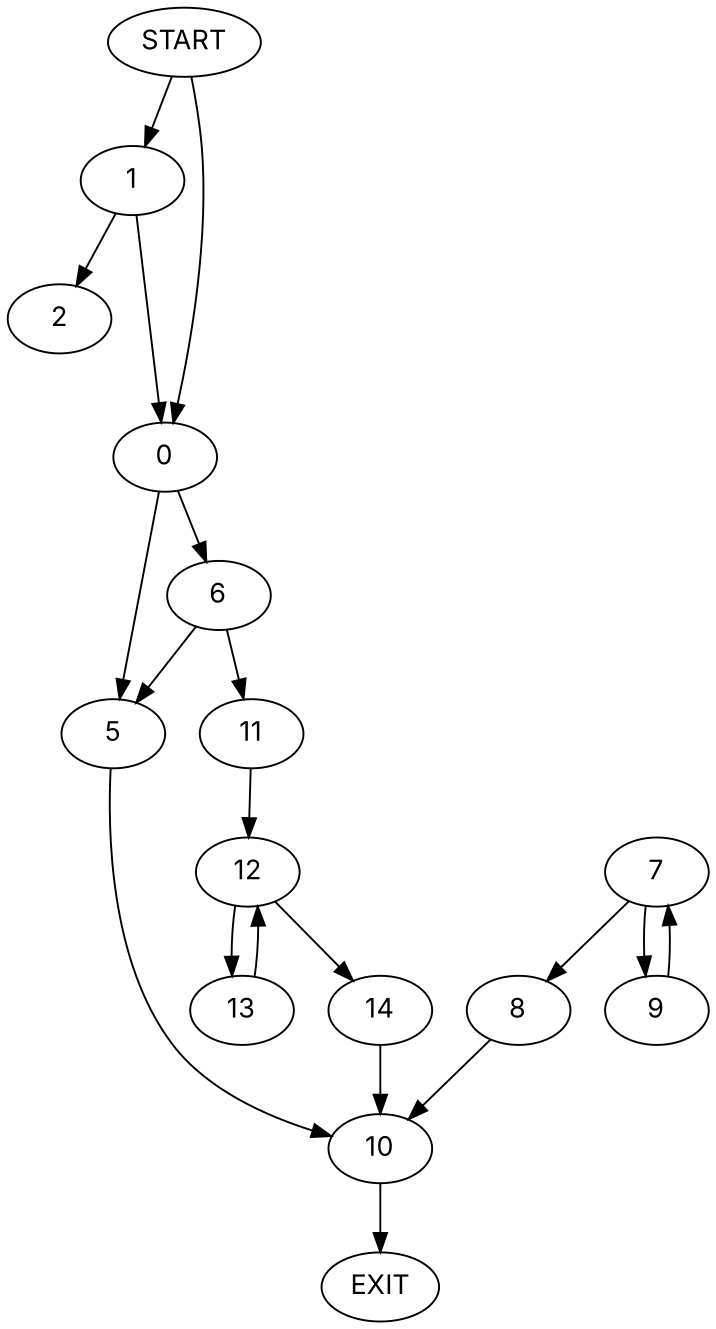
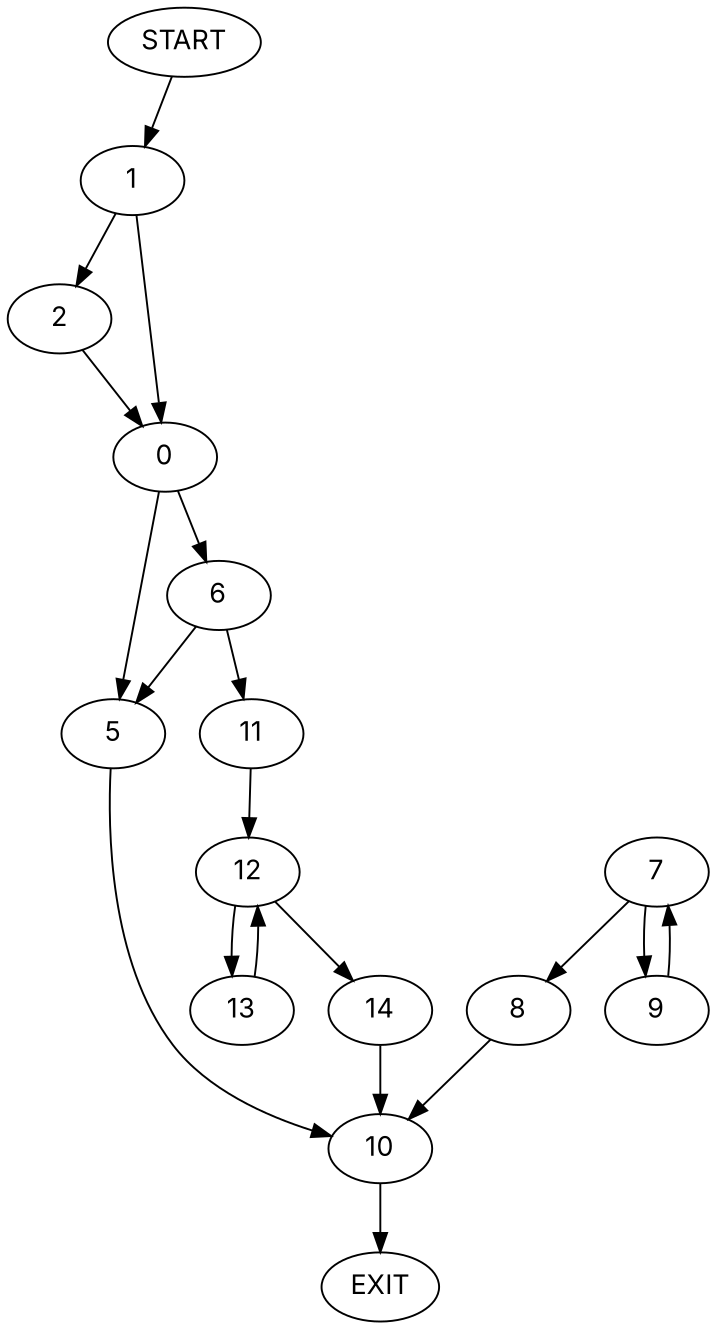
(202, 241) -> (106, 380)
